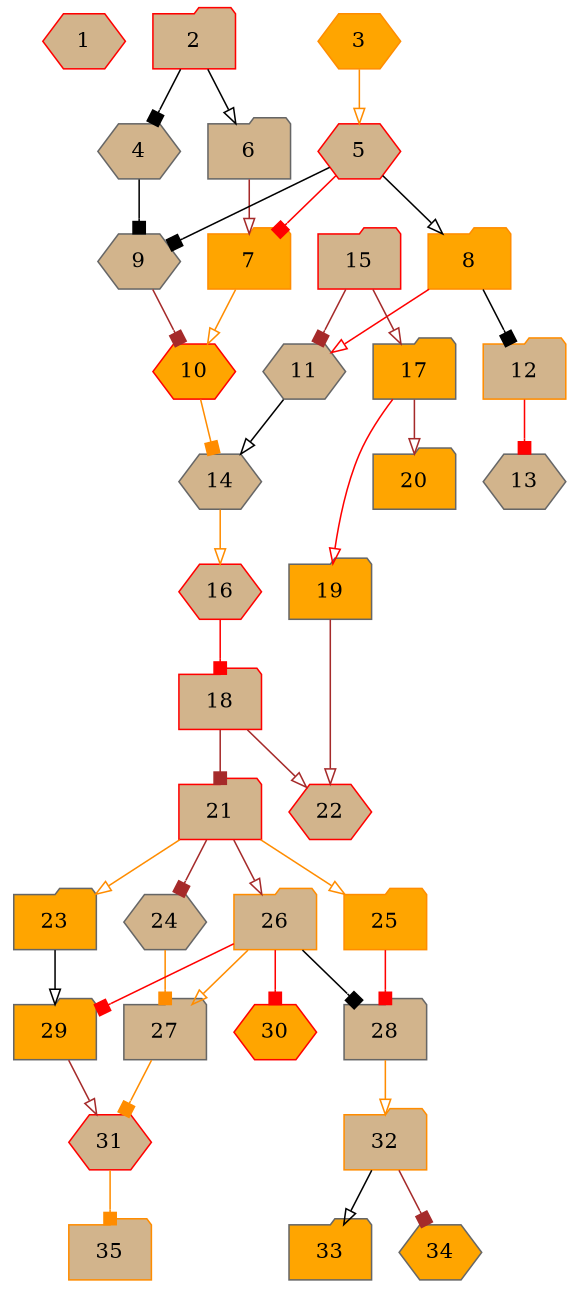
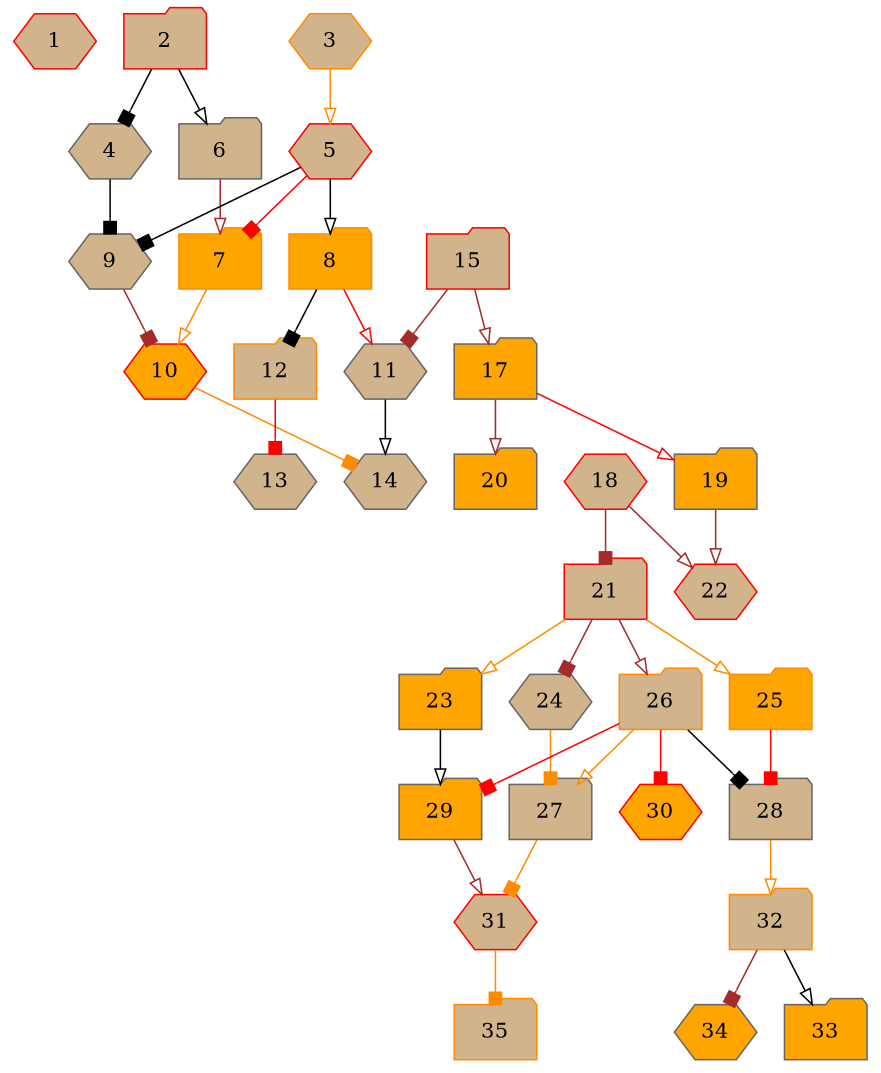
(359, 41) -> (330, 41)
(220, 592) -> none
(220, 702) -> (606, 482)
